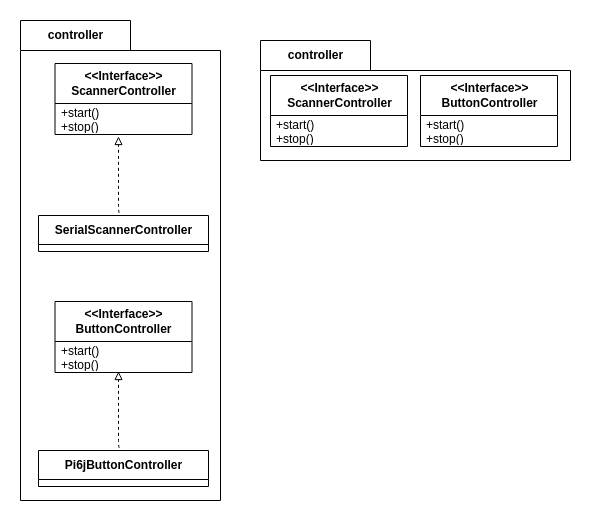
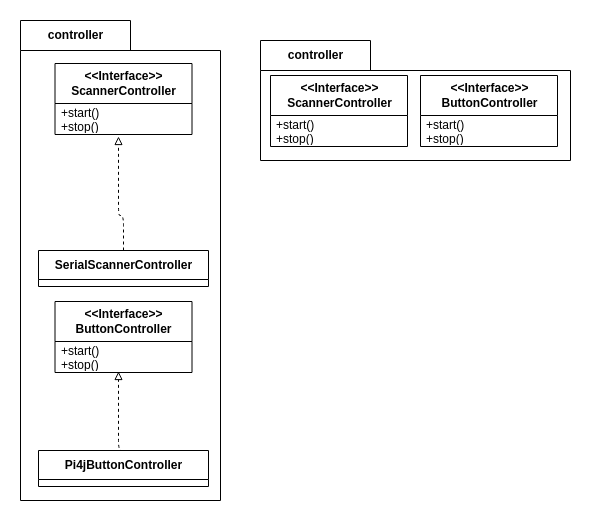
(124, 234) -> (124, 269)
(124, 466) -> (124, 466)
